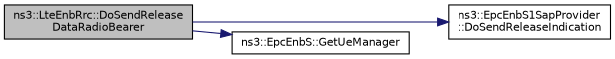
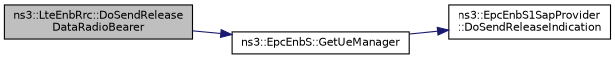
(315, 22) -> (423, 33)
